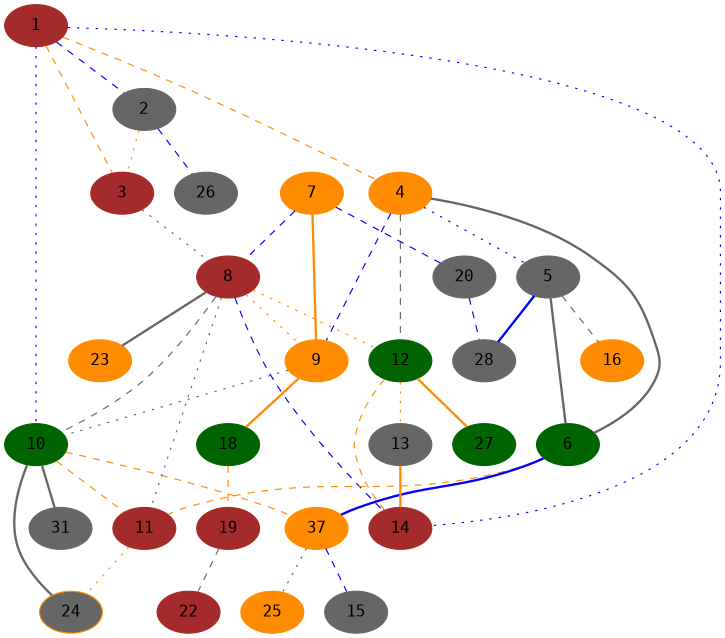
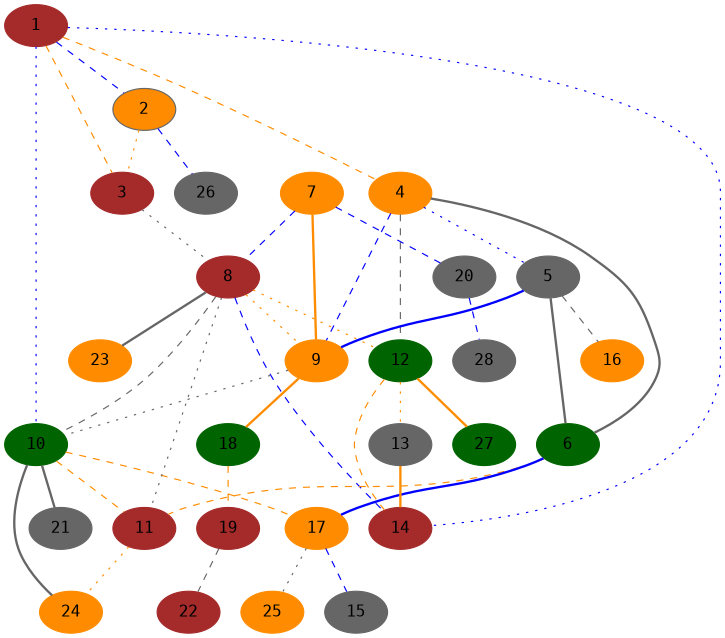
(144, 109) -> (144, 109)
(516, 319) -> (432, 319)
(61, 528) -> (61, 528)
(317, 528) -> (317, 528)
(71, 612) -> (71, 612)
